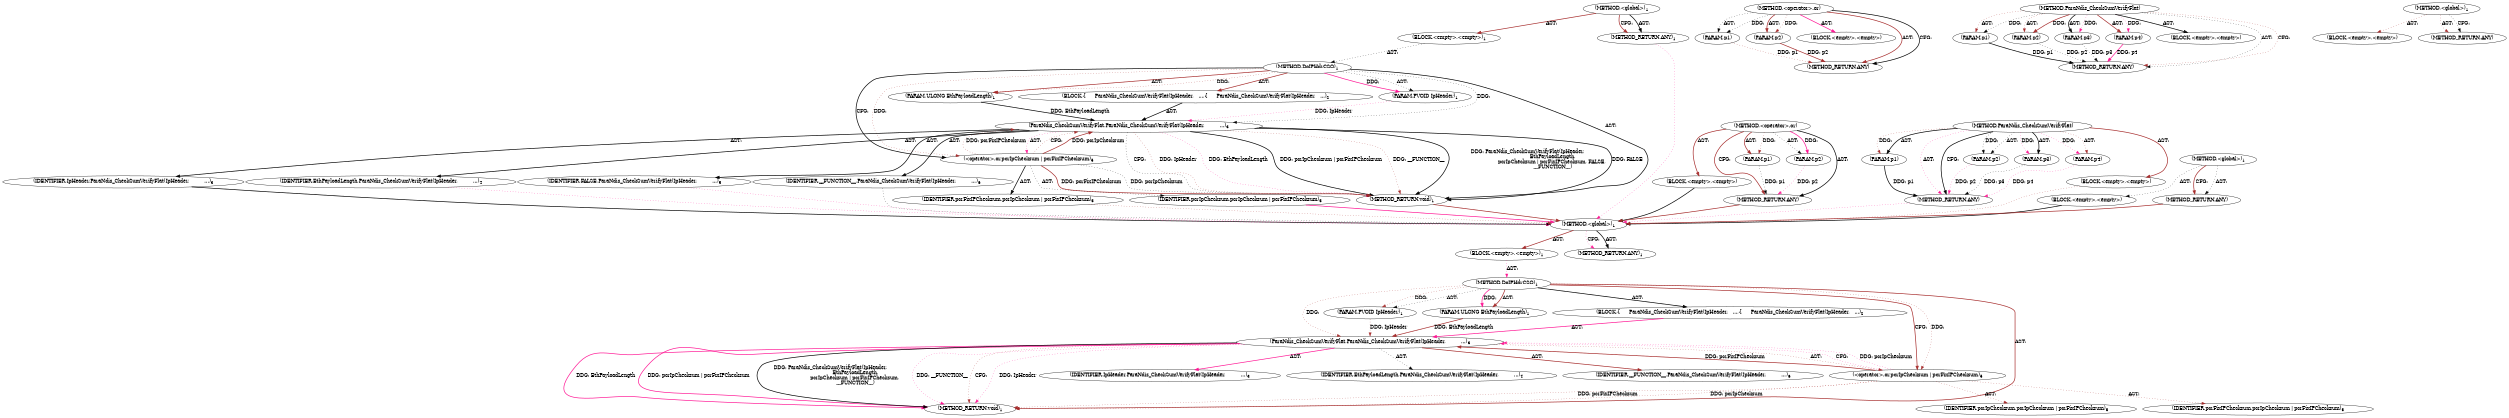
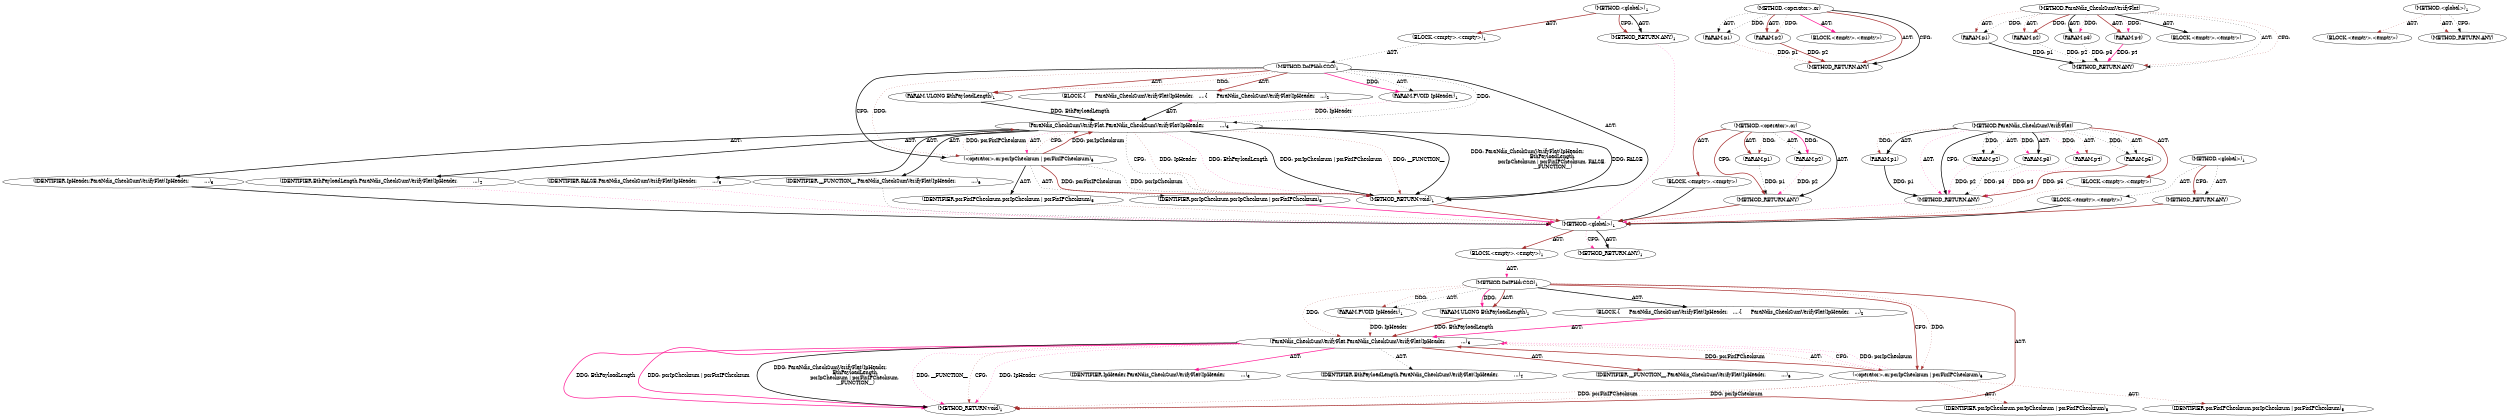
none -> (2139, 160)
